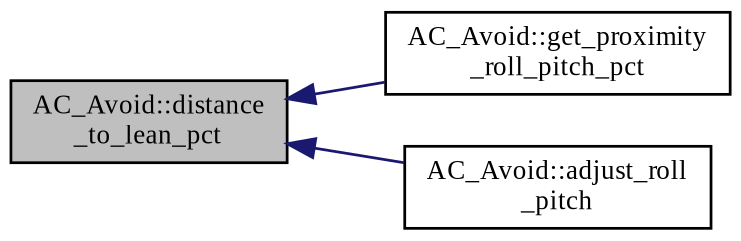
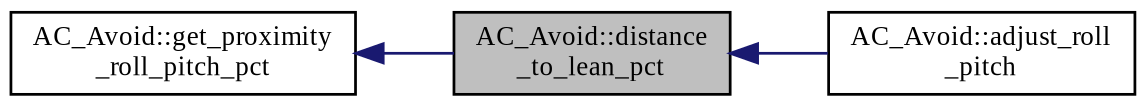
(350, 88) -> (419, 53)
